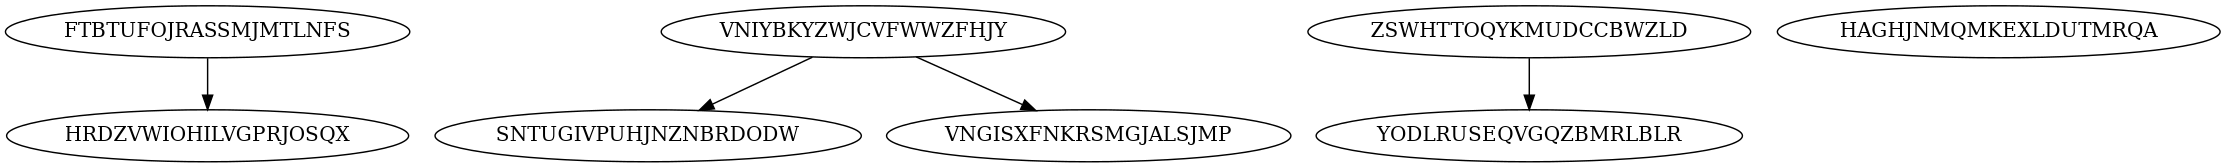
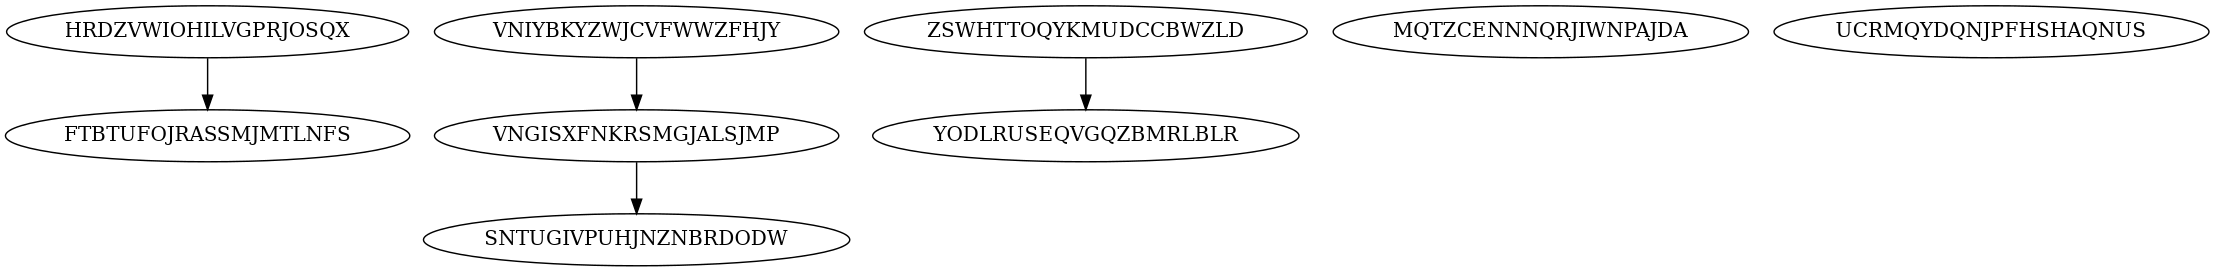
none -> (1541, 32)
none -> (1991, 32)
(1999, 32) -> none
(208, 77) -> (208, 77)
(762, 81) -> (637, 181)
